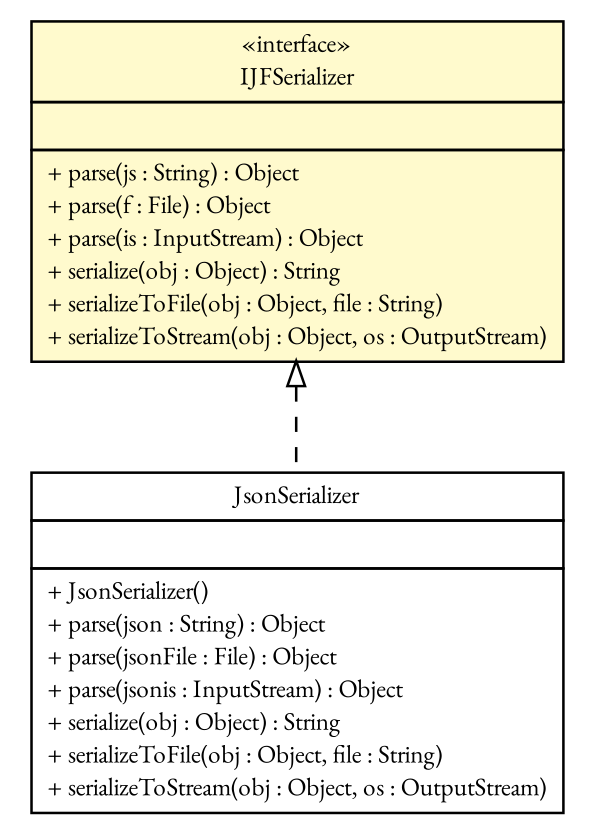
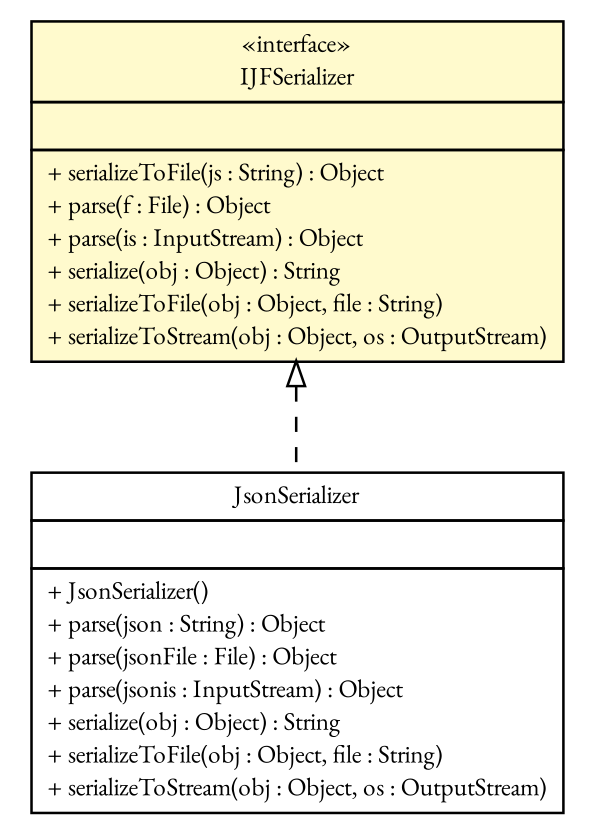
(174, 173) -> (217, 173)
